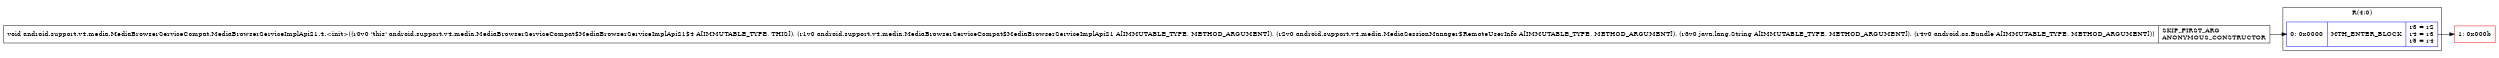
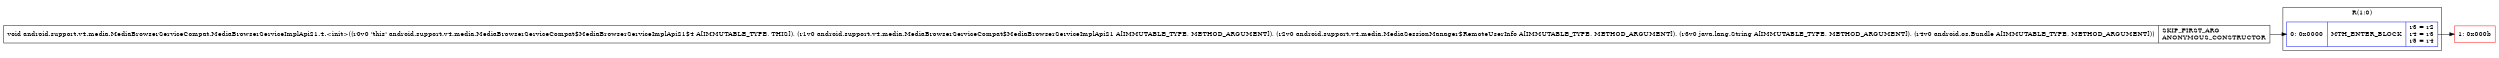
(2362, 13) -> (2362, 13)
